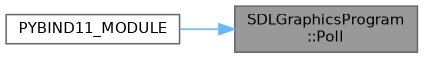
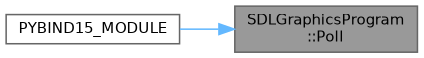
(93, 29) -> (93, 29)
